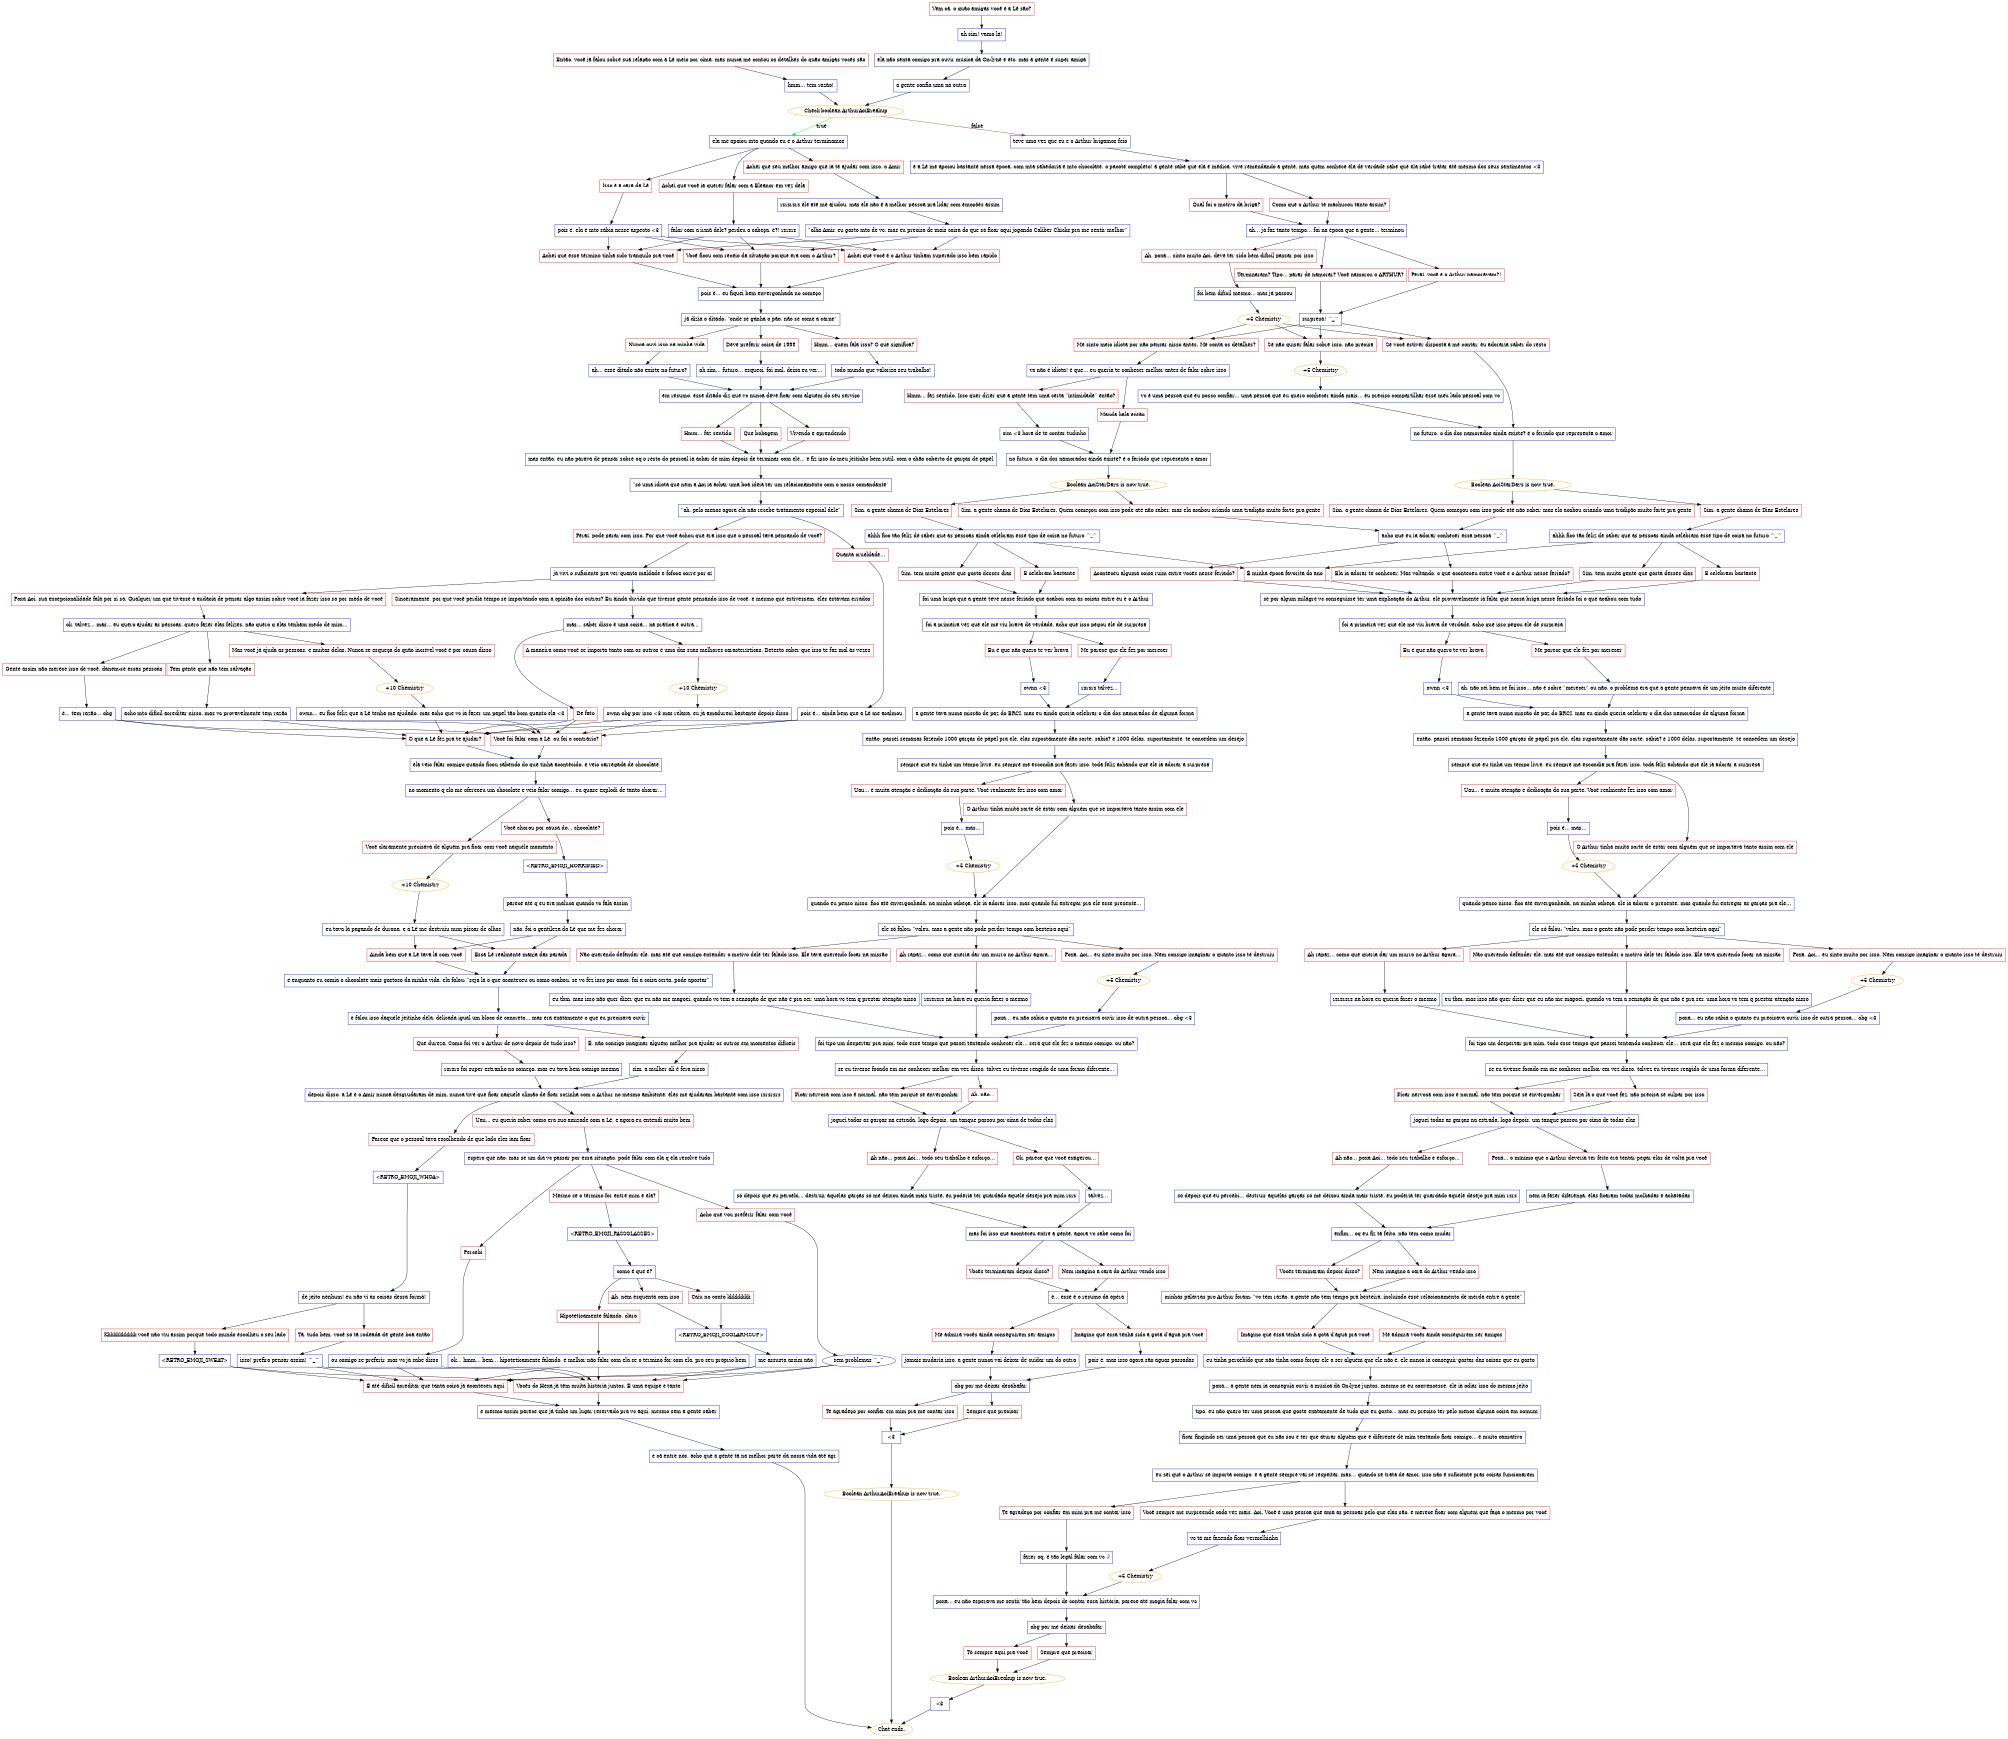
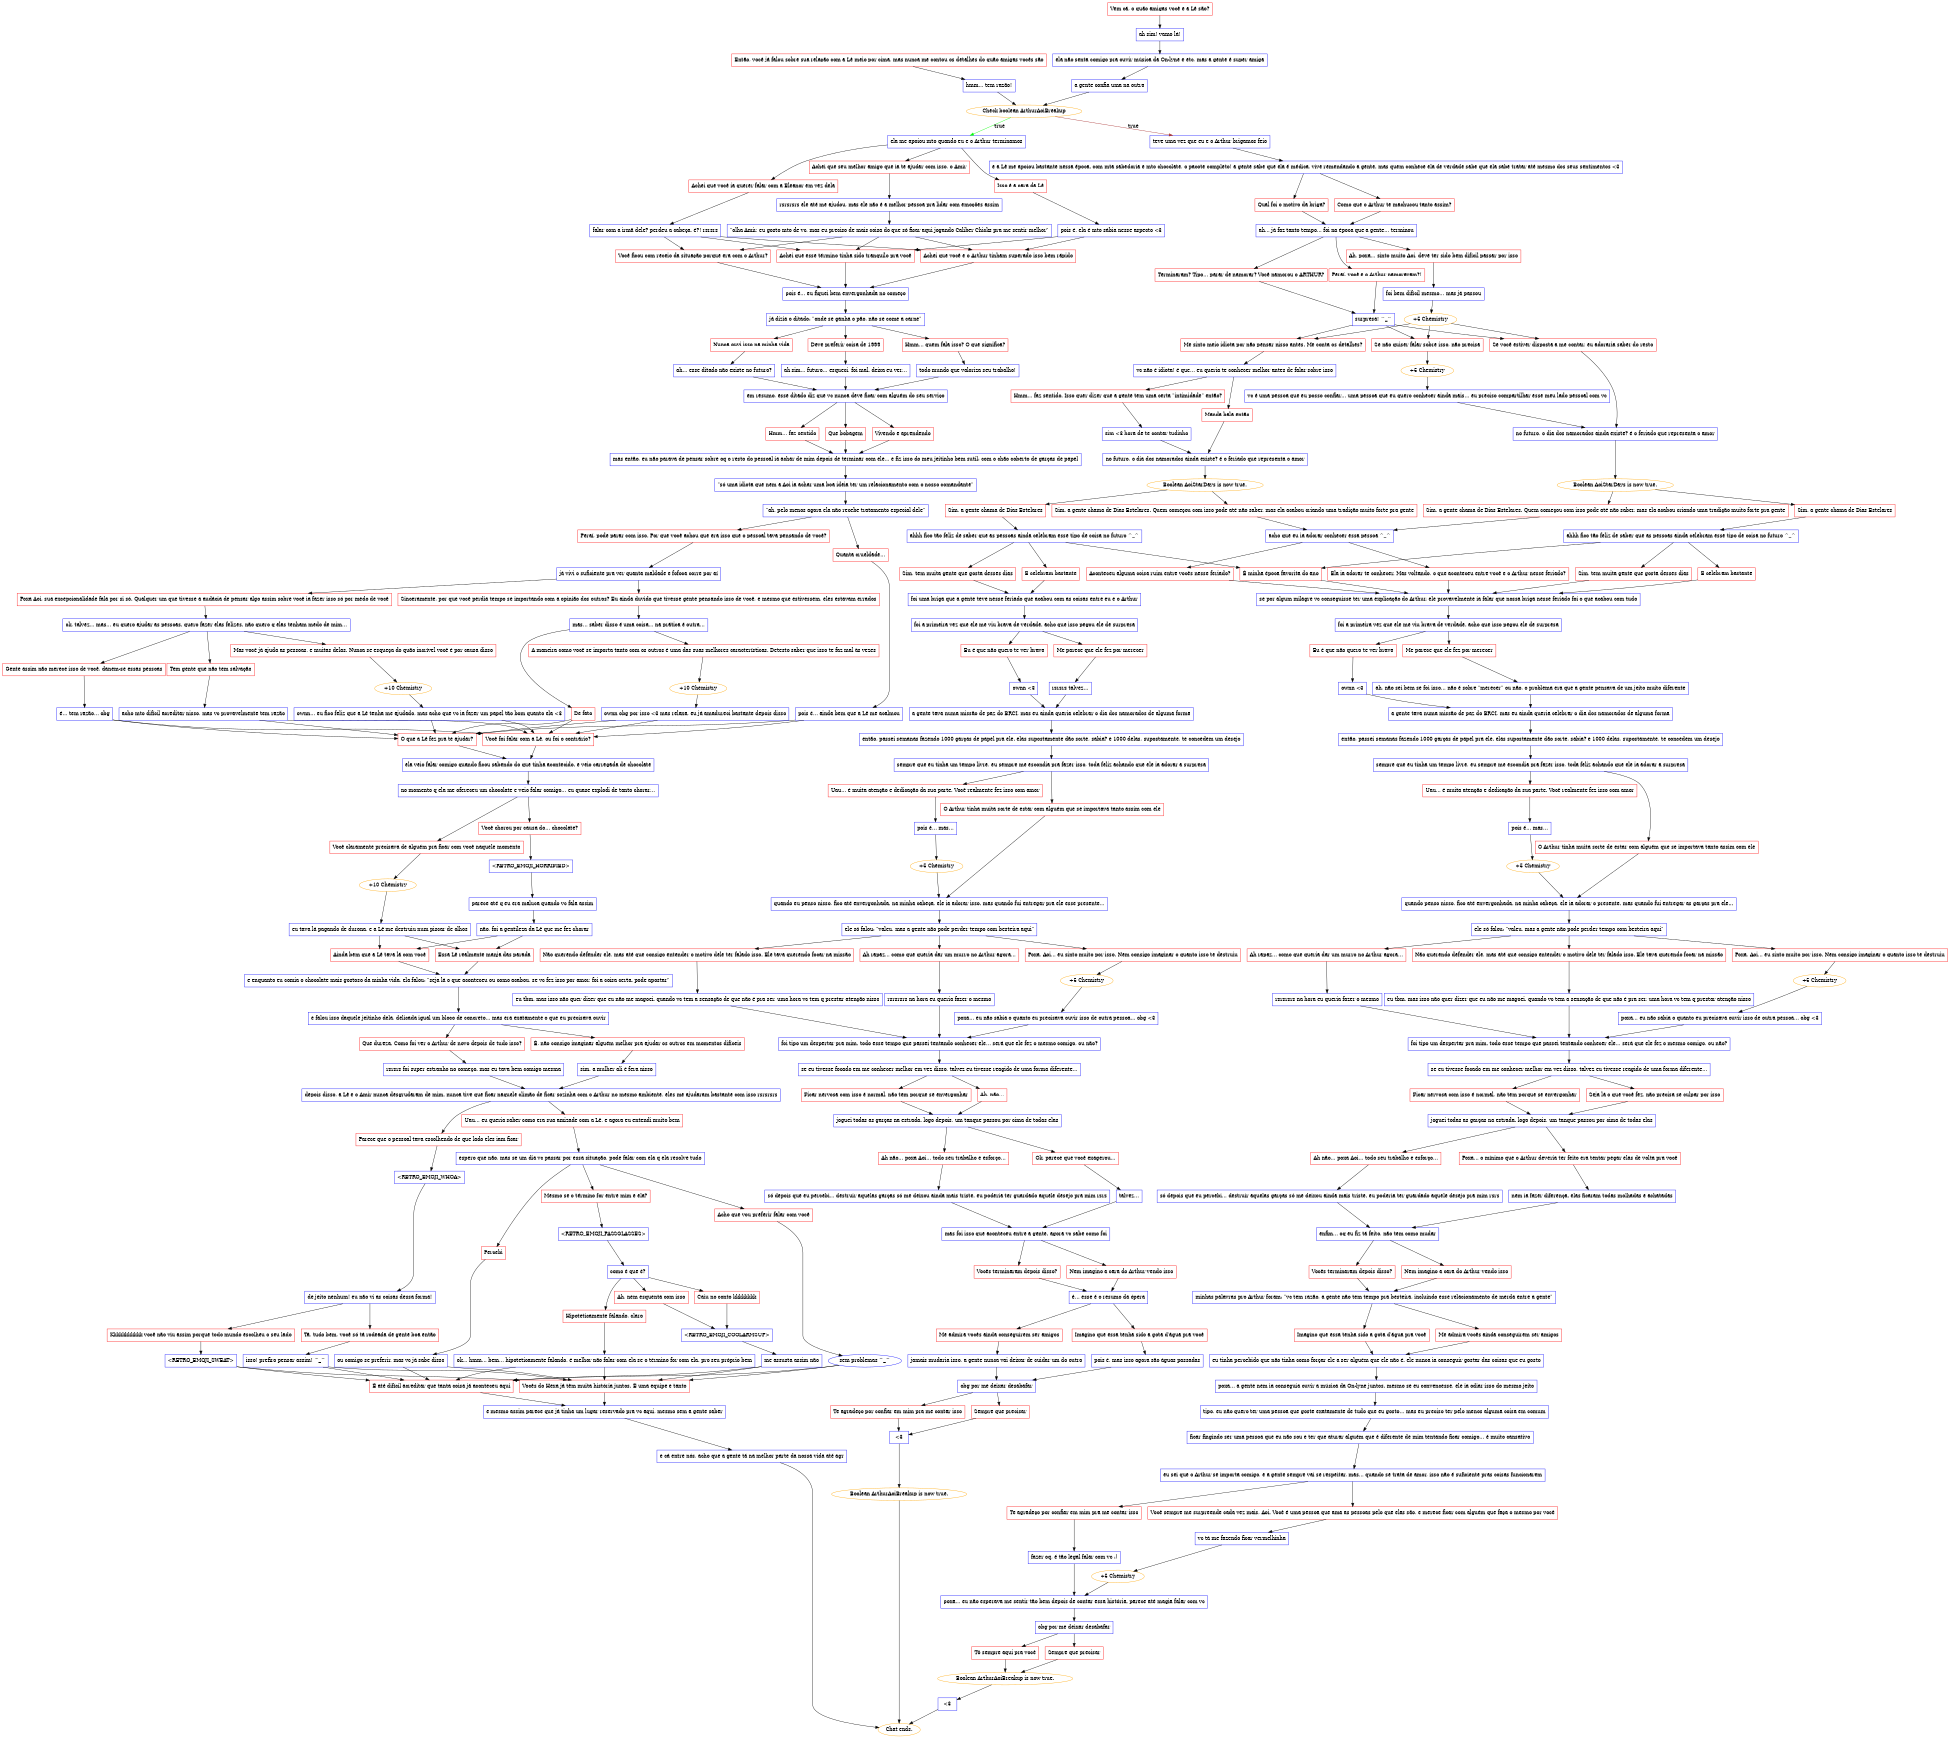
(977, 127) -> (1133, 127)
(685, 243) -> none
